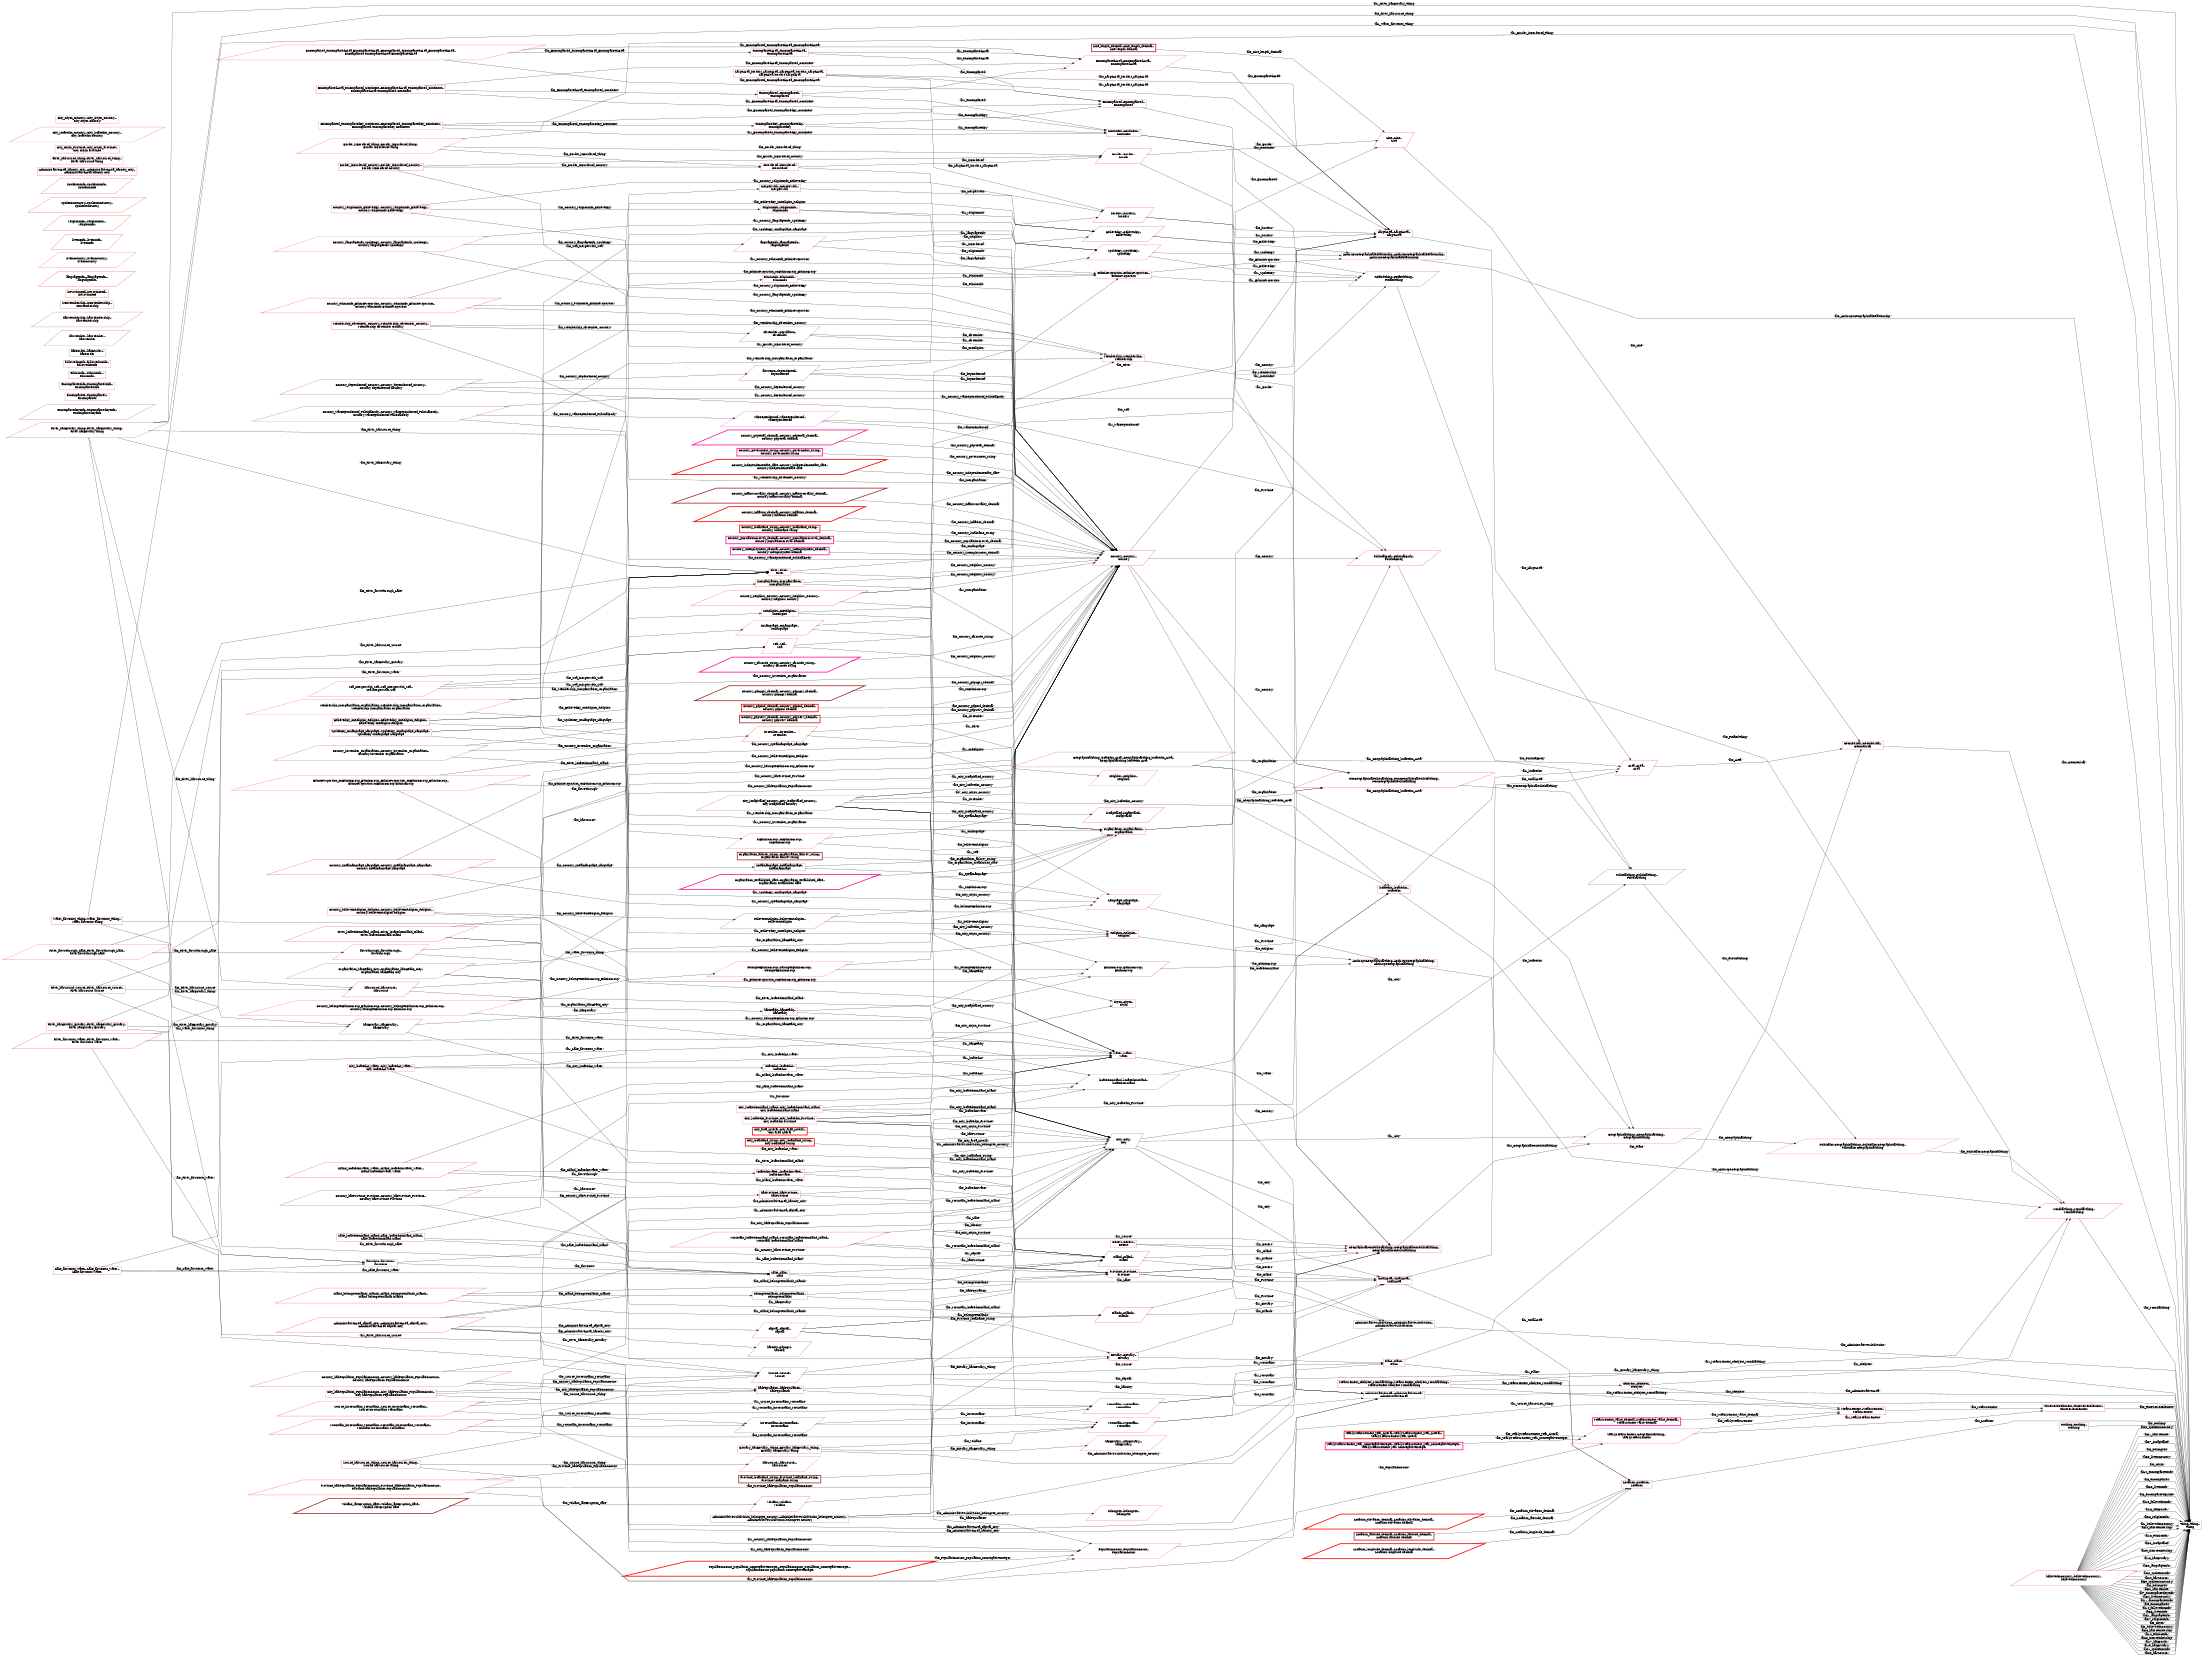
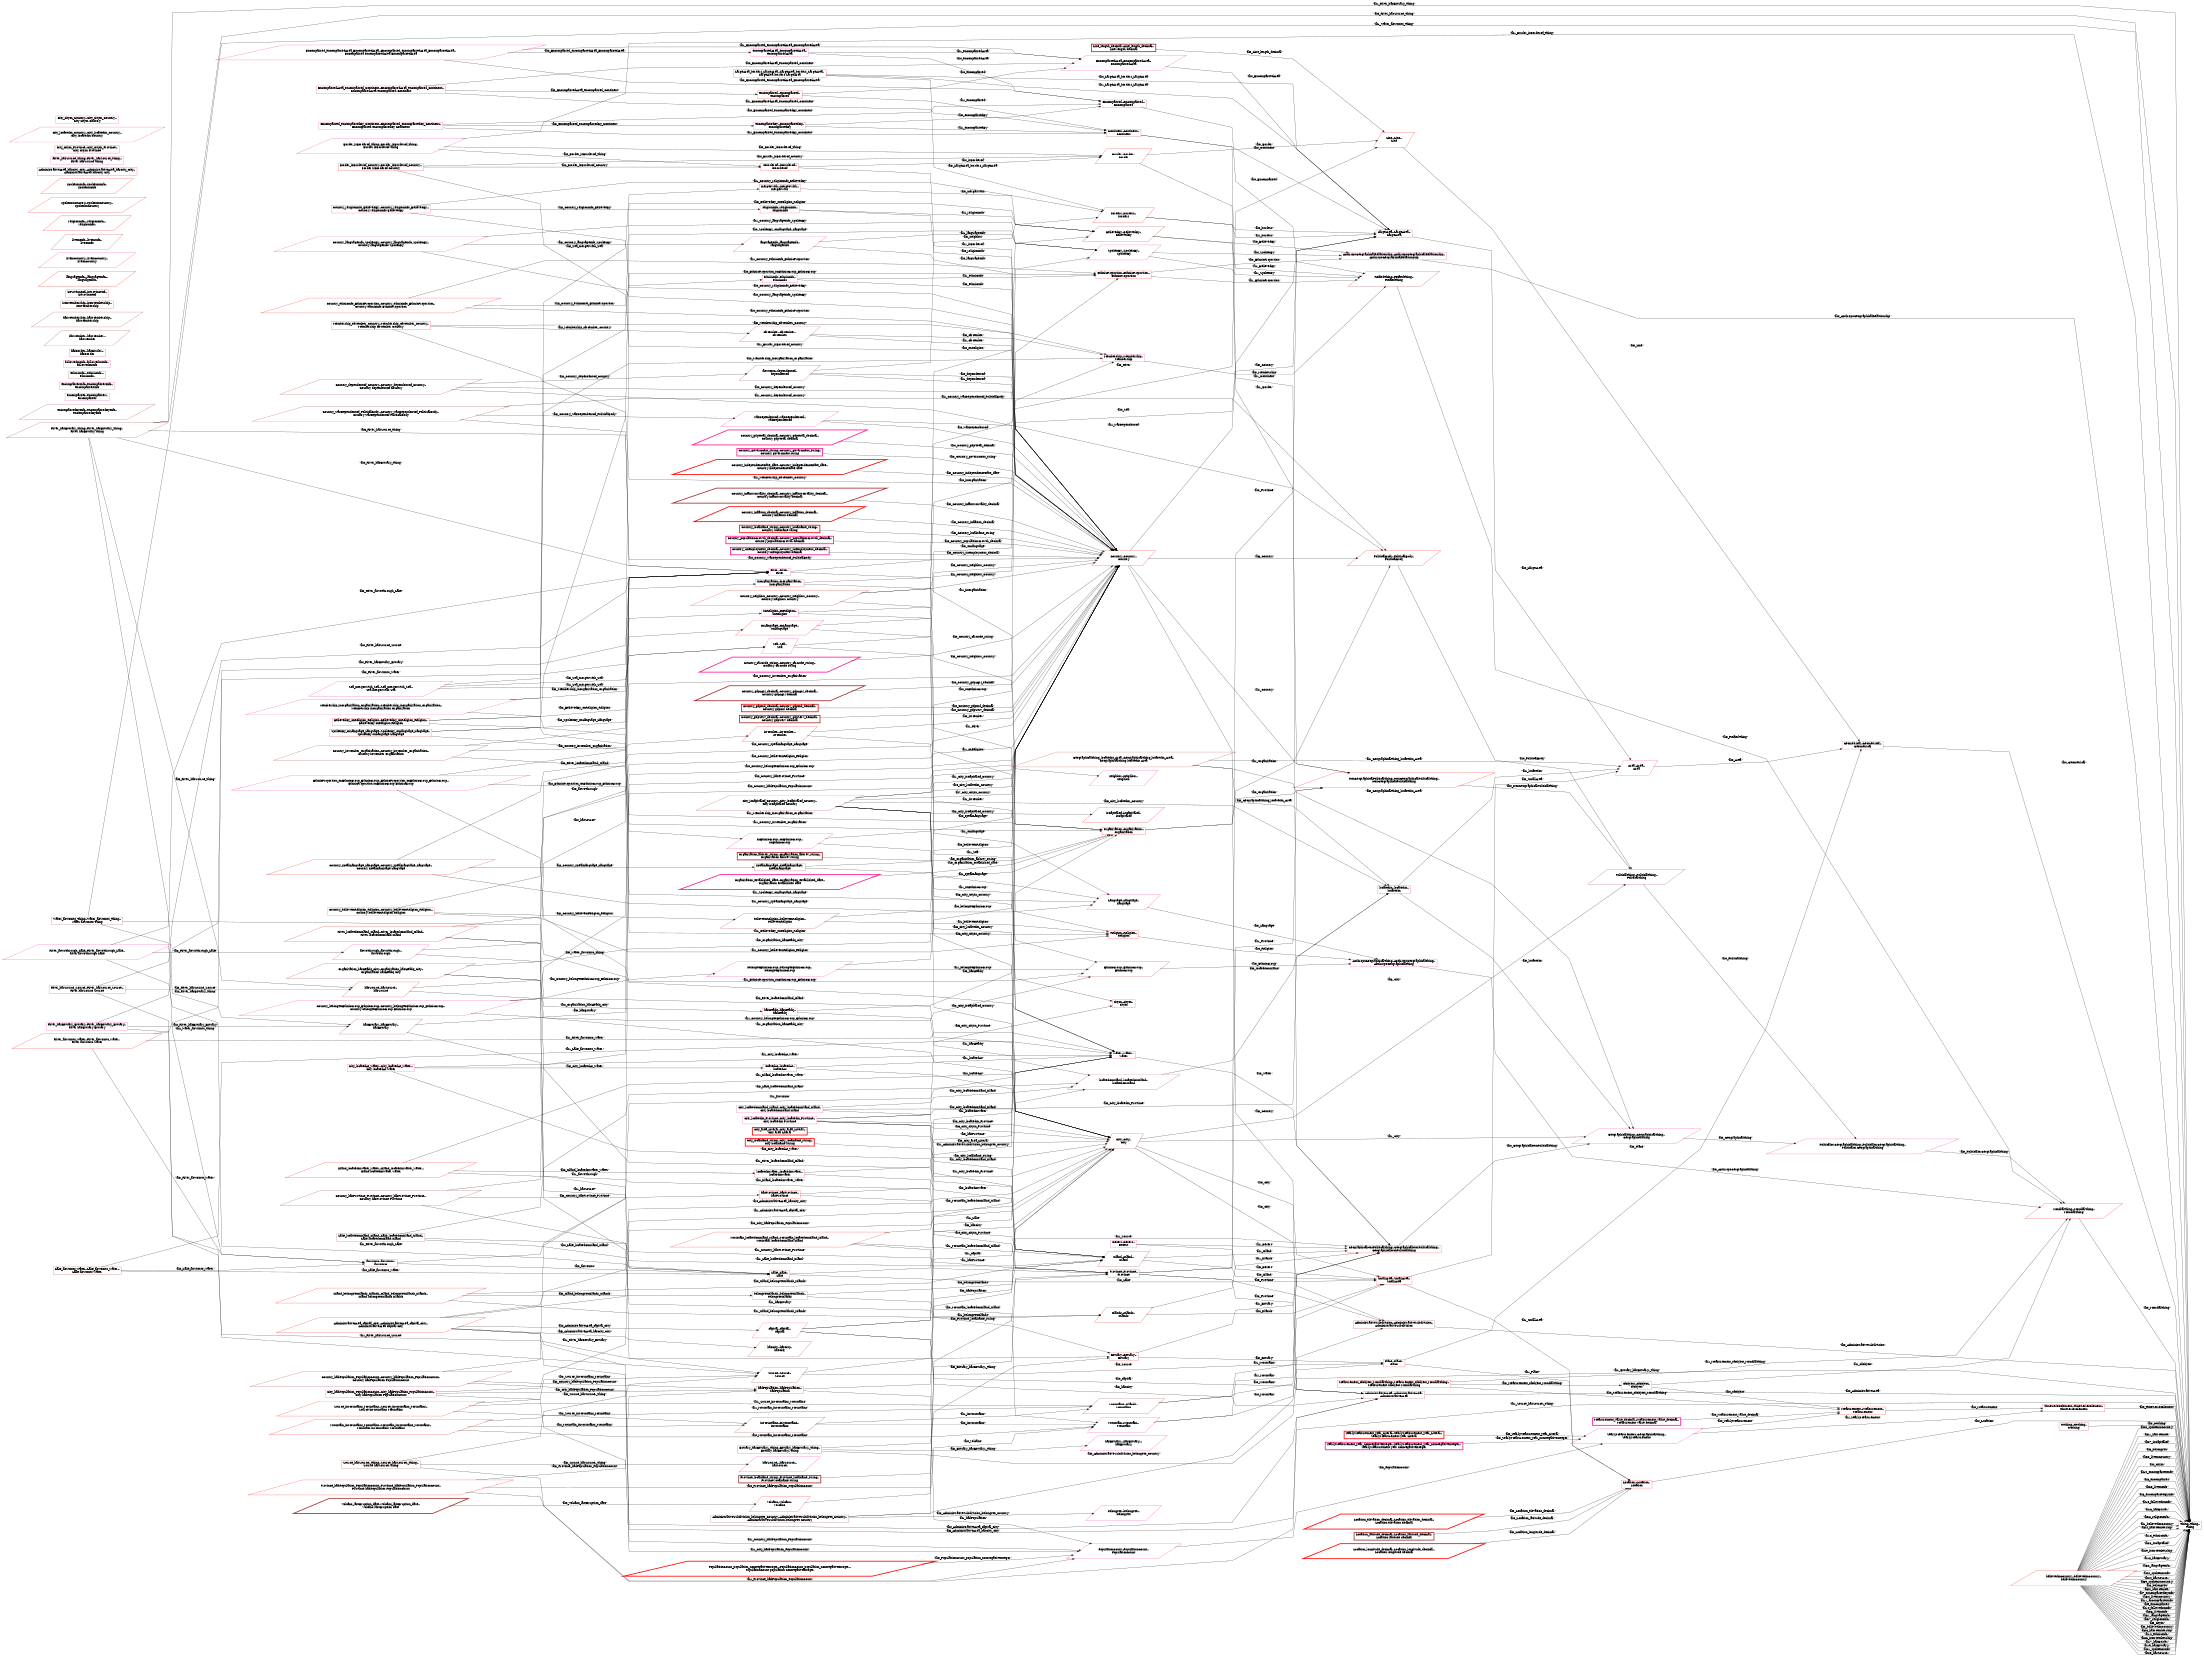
(780, 334) -> (780, 334)
(780, 1349) -> (780, 1349)
(1124, 1406) -> (1124, 1406)
